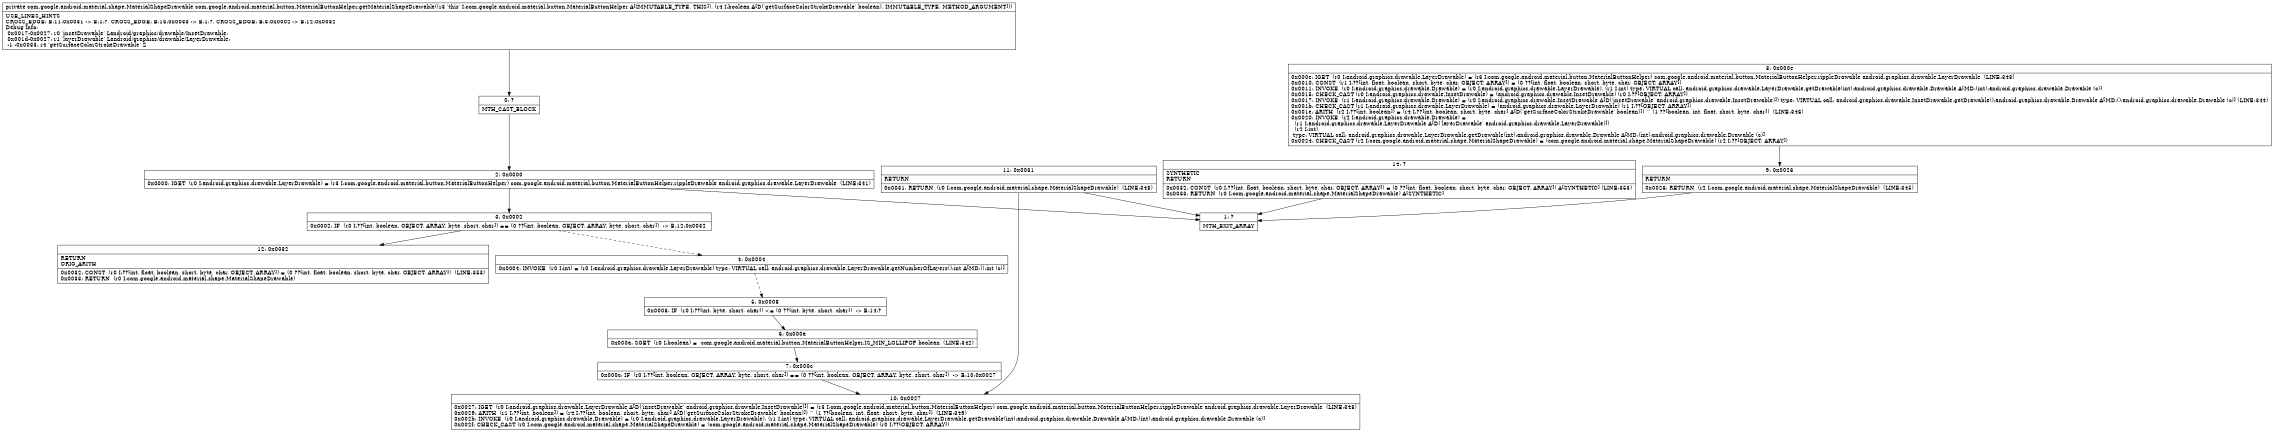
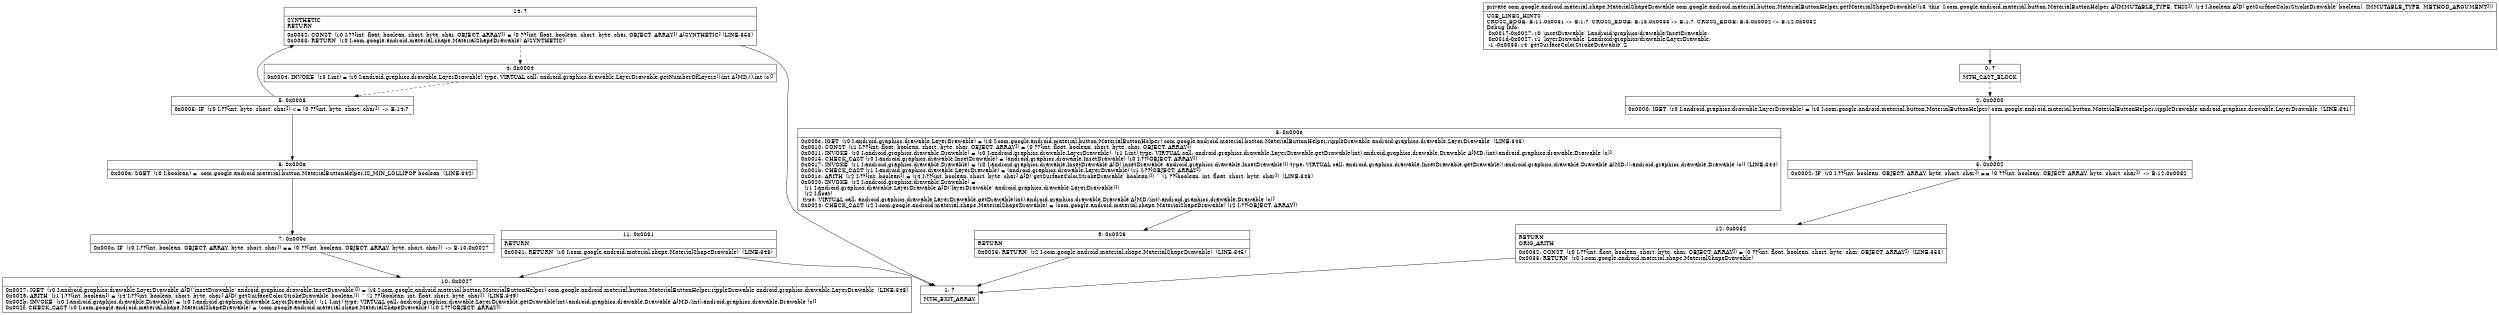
none -> (259, 66)
(1305, 130) -> (817, 194)
(509, 140) -> (1990, 87)
(926, 204) -> (1249, 275)
(629, 243) -> (520, 53)
